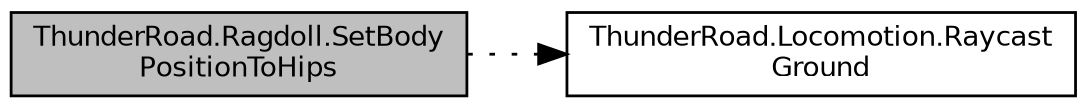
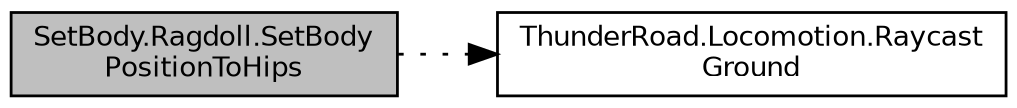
(239, 54) -> (204, 54)
